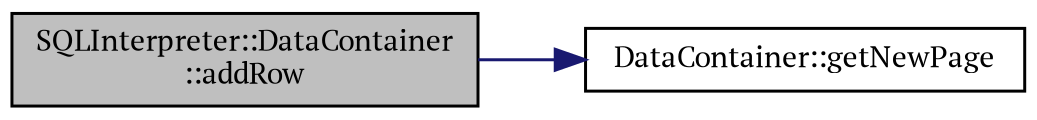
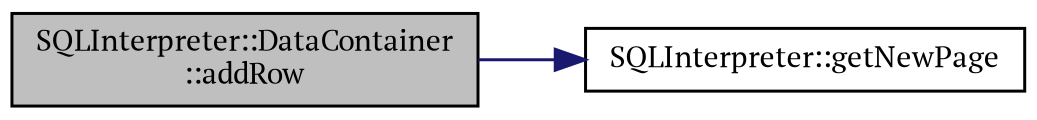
(805, 60) -> (805, 60)
